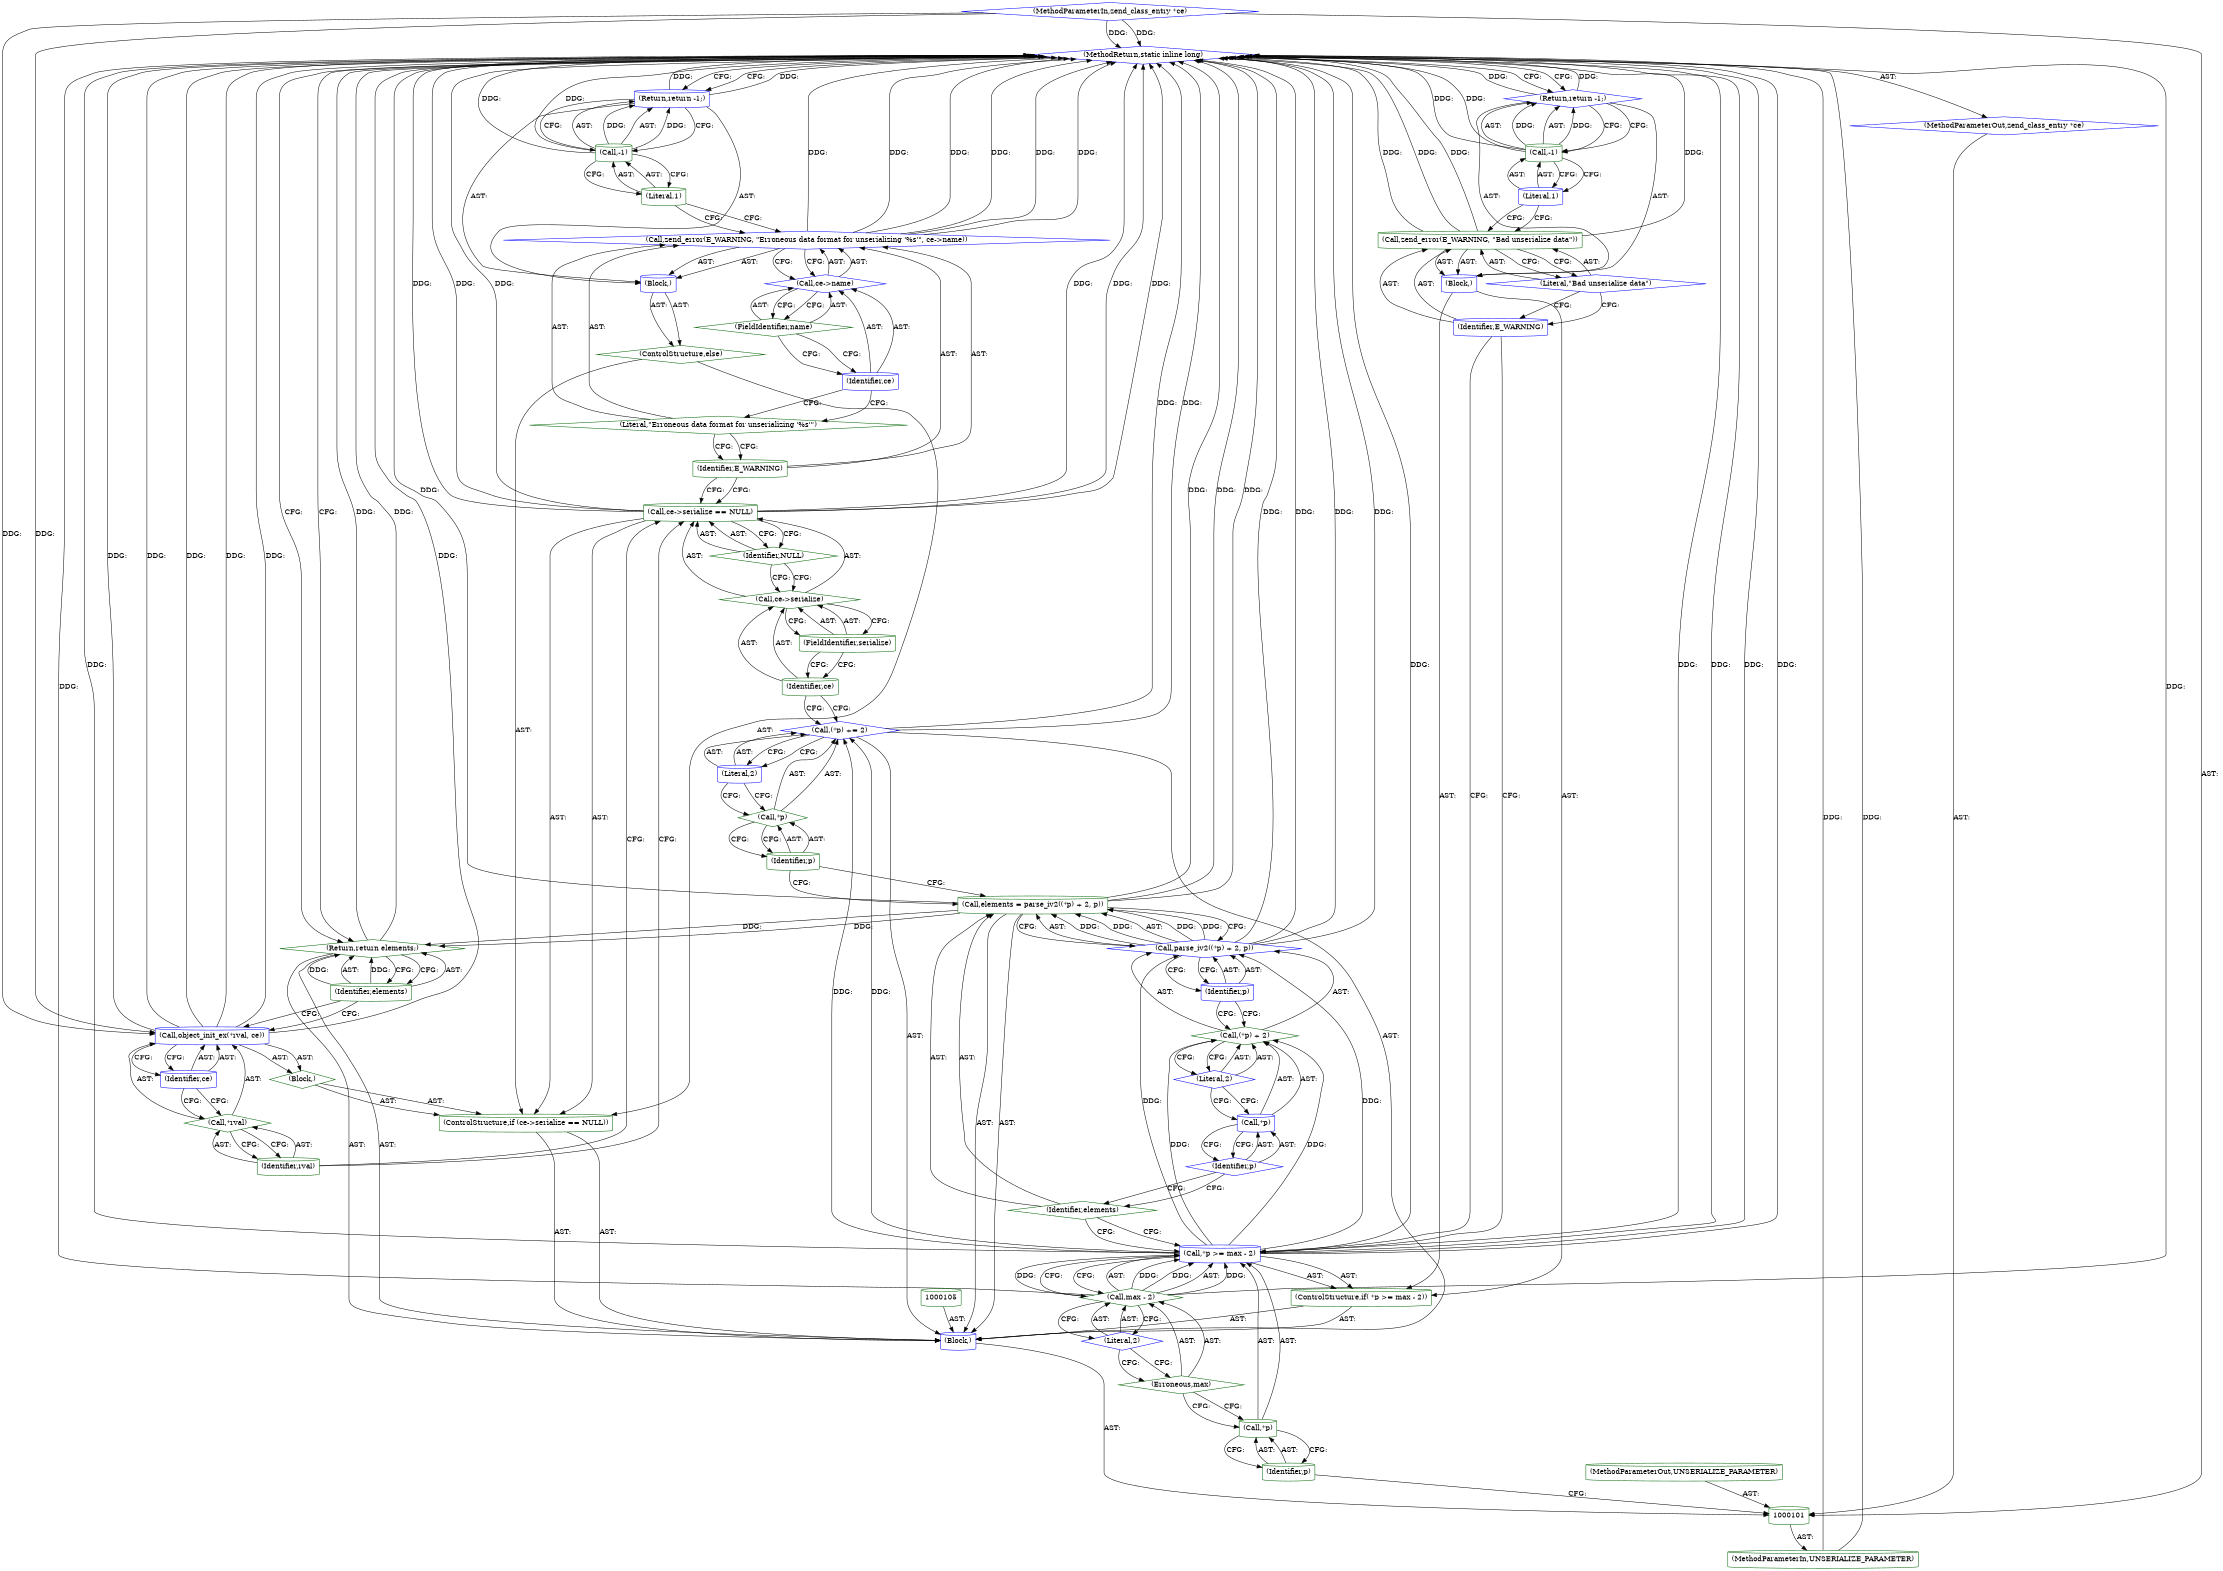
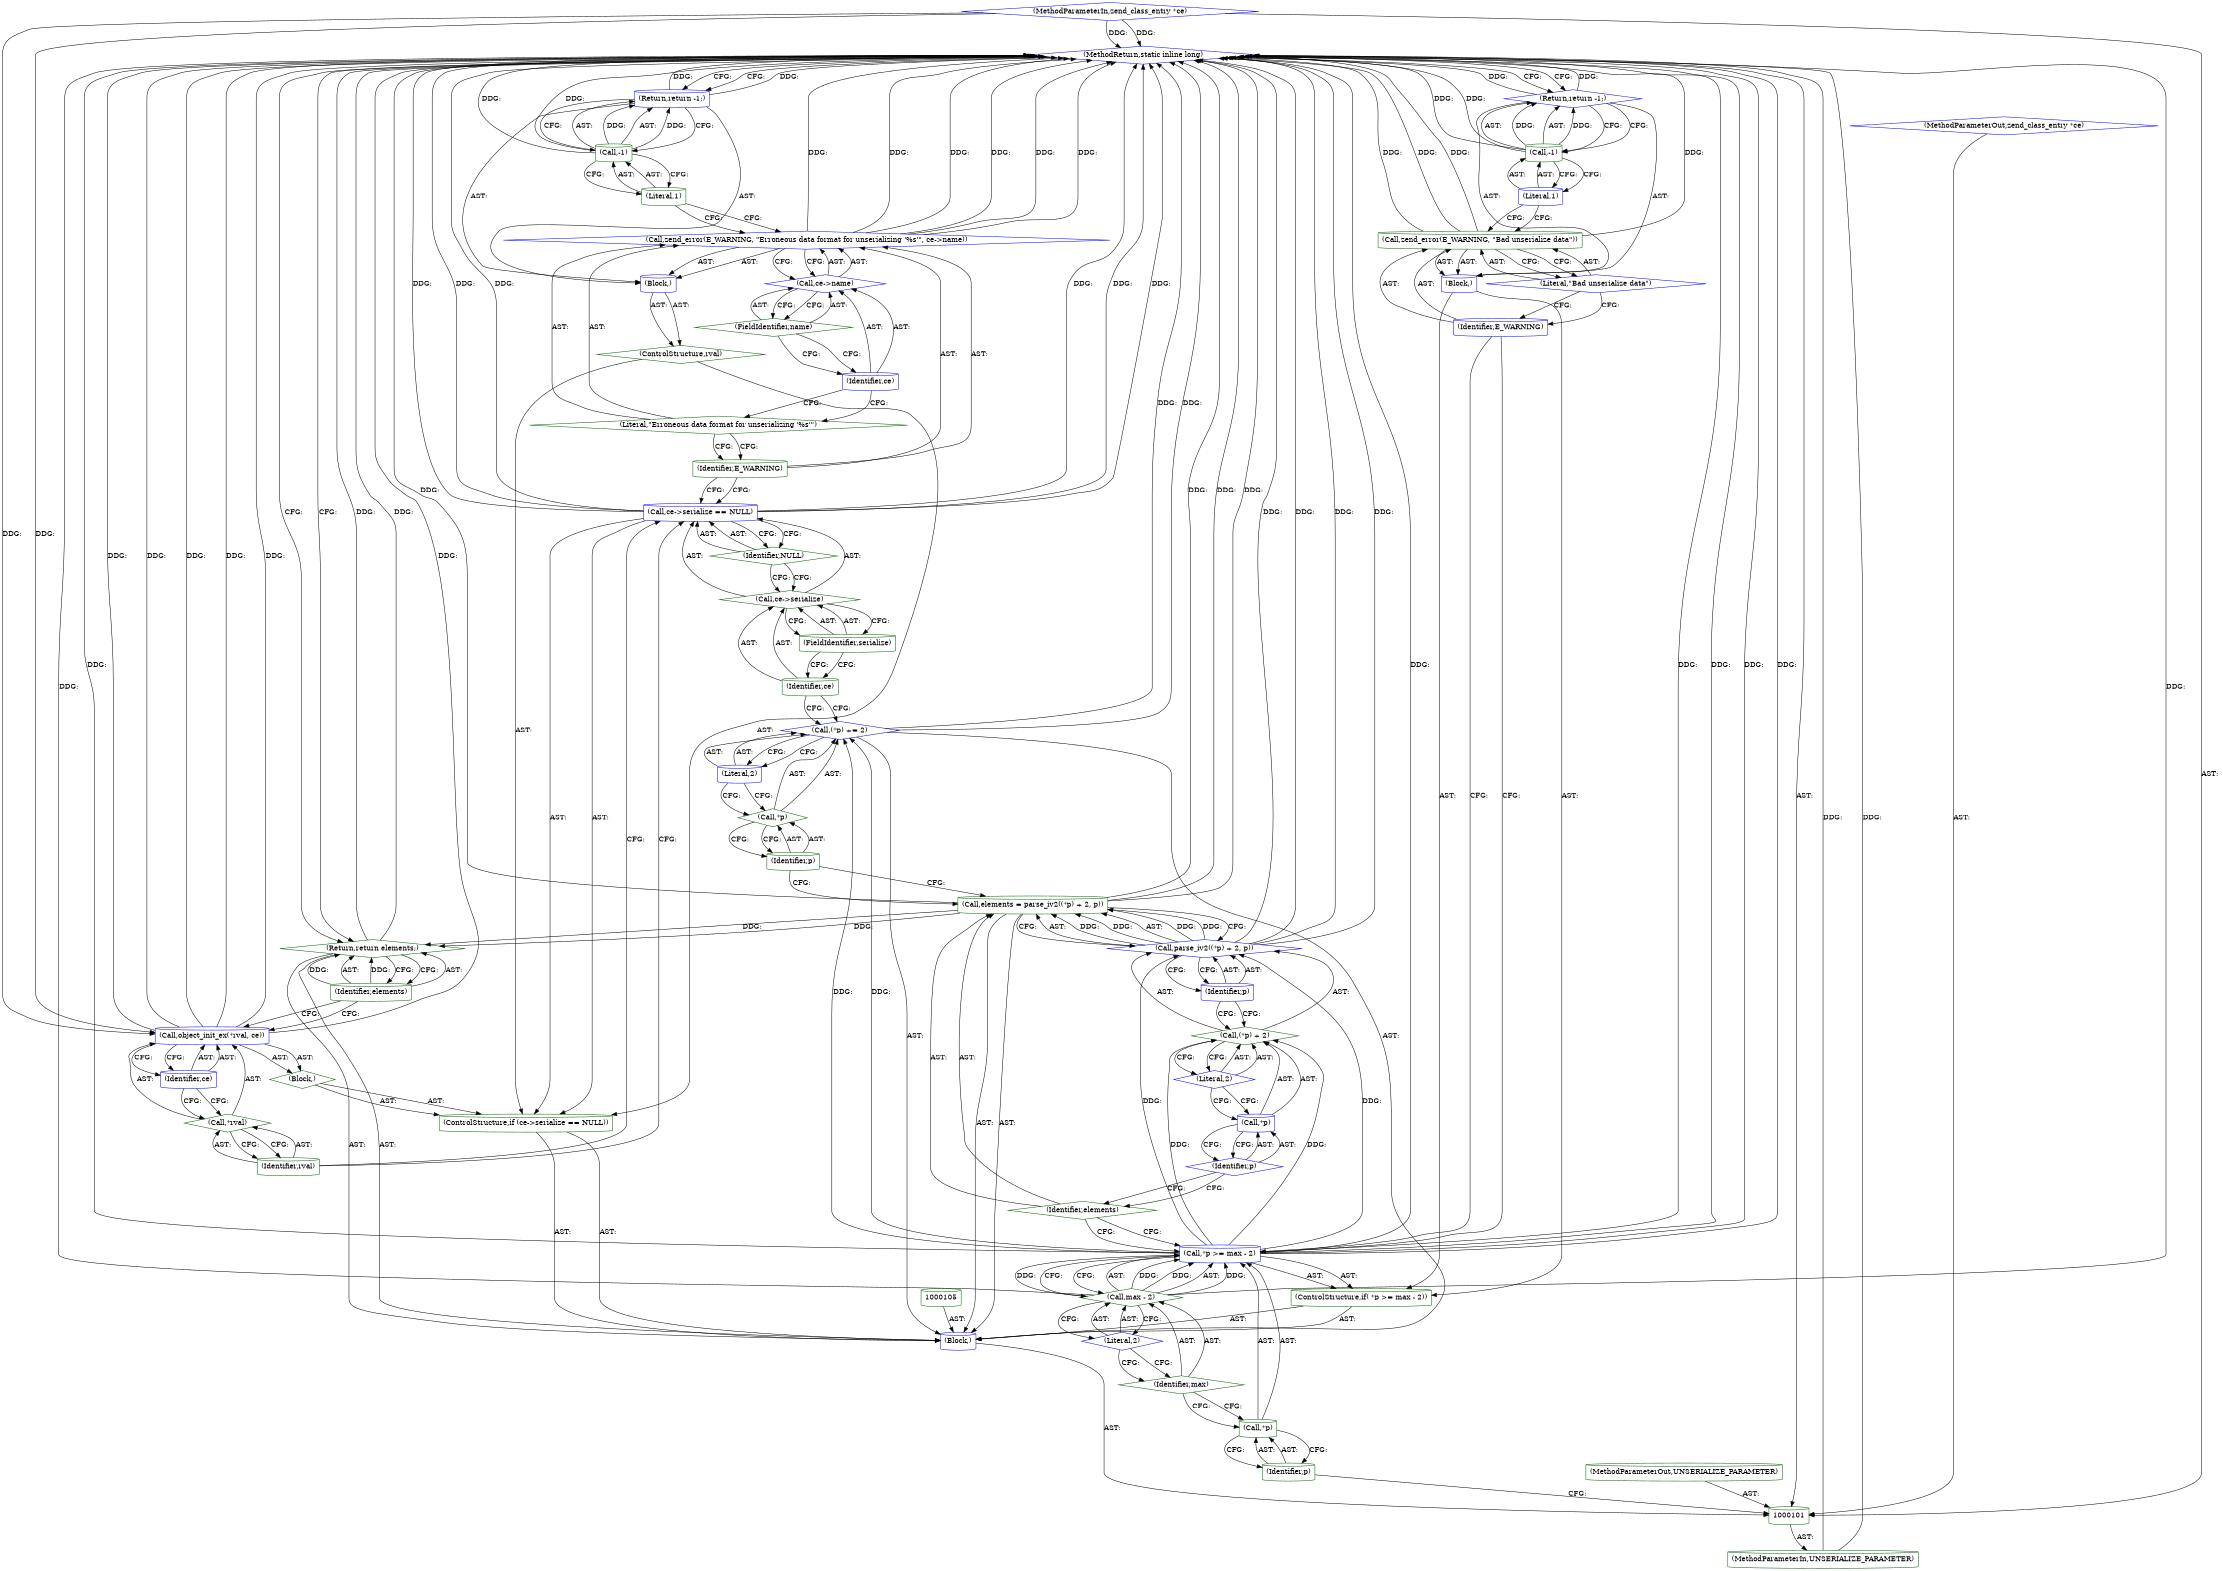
(1616, 62) -> (1804, 517)
(681, 354) -> (681, 354)
(700, 512) -> (700, 512)
(1181, 1385) -> (1181, 1385)
